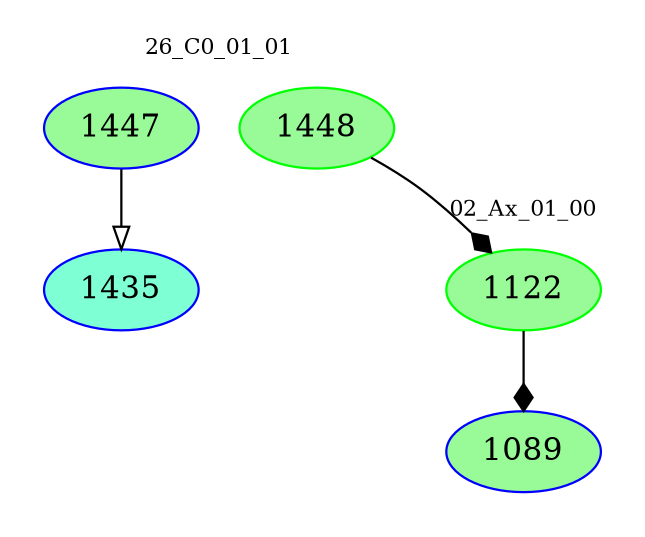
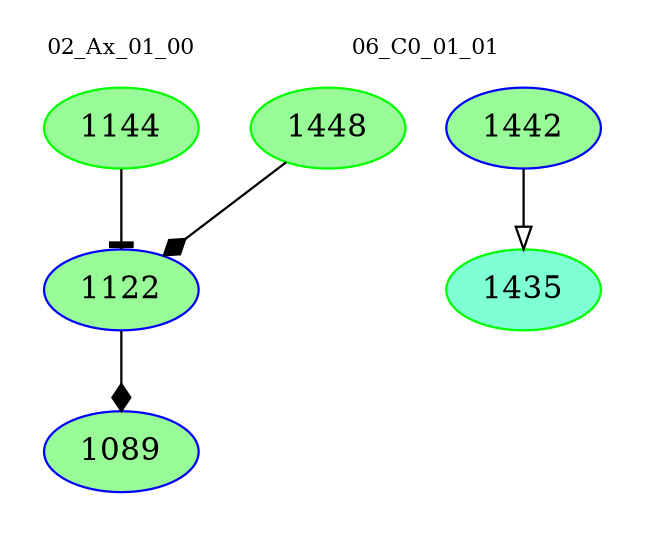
(219, 48) -> (426, 48)
none -> (121, 128)
(121, 128) -> (524, 128)
(121, 290) -> (524, 290)
(524, 290) -> (121, 290)
